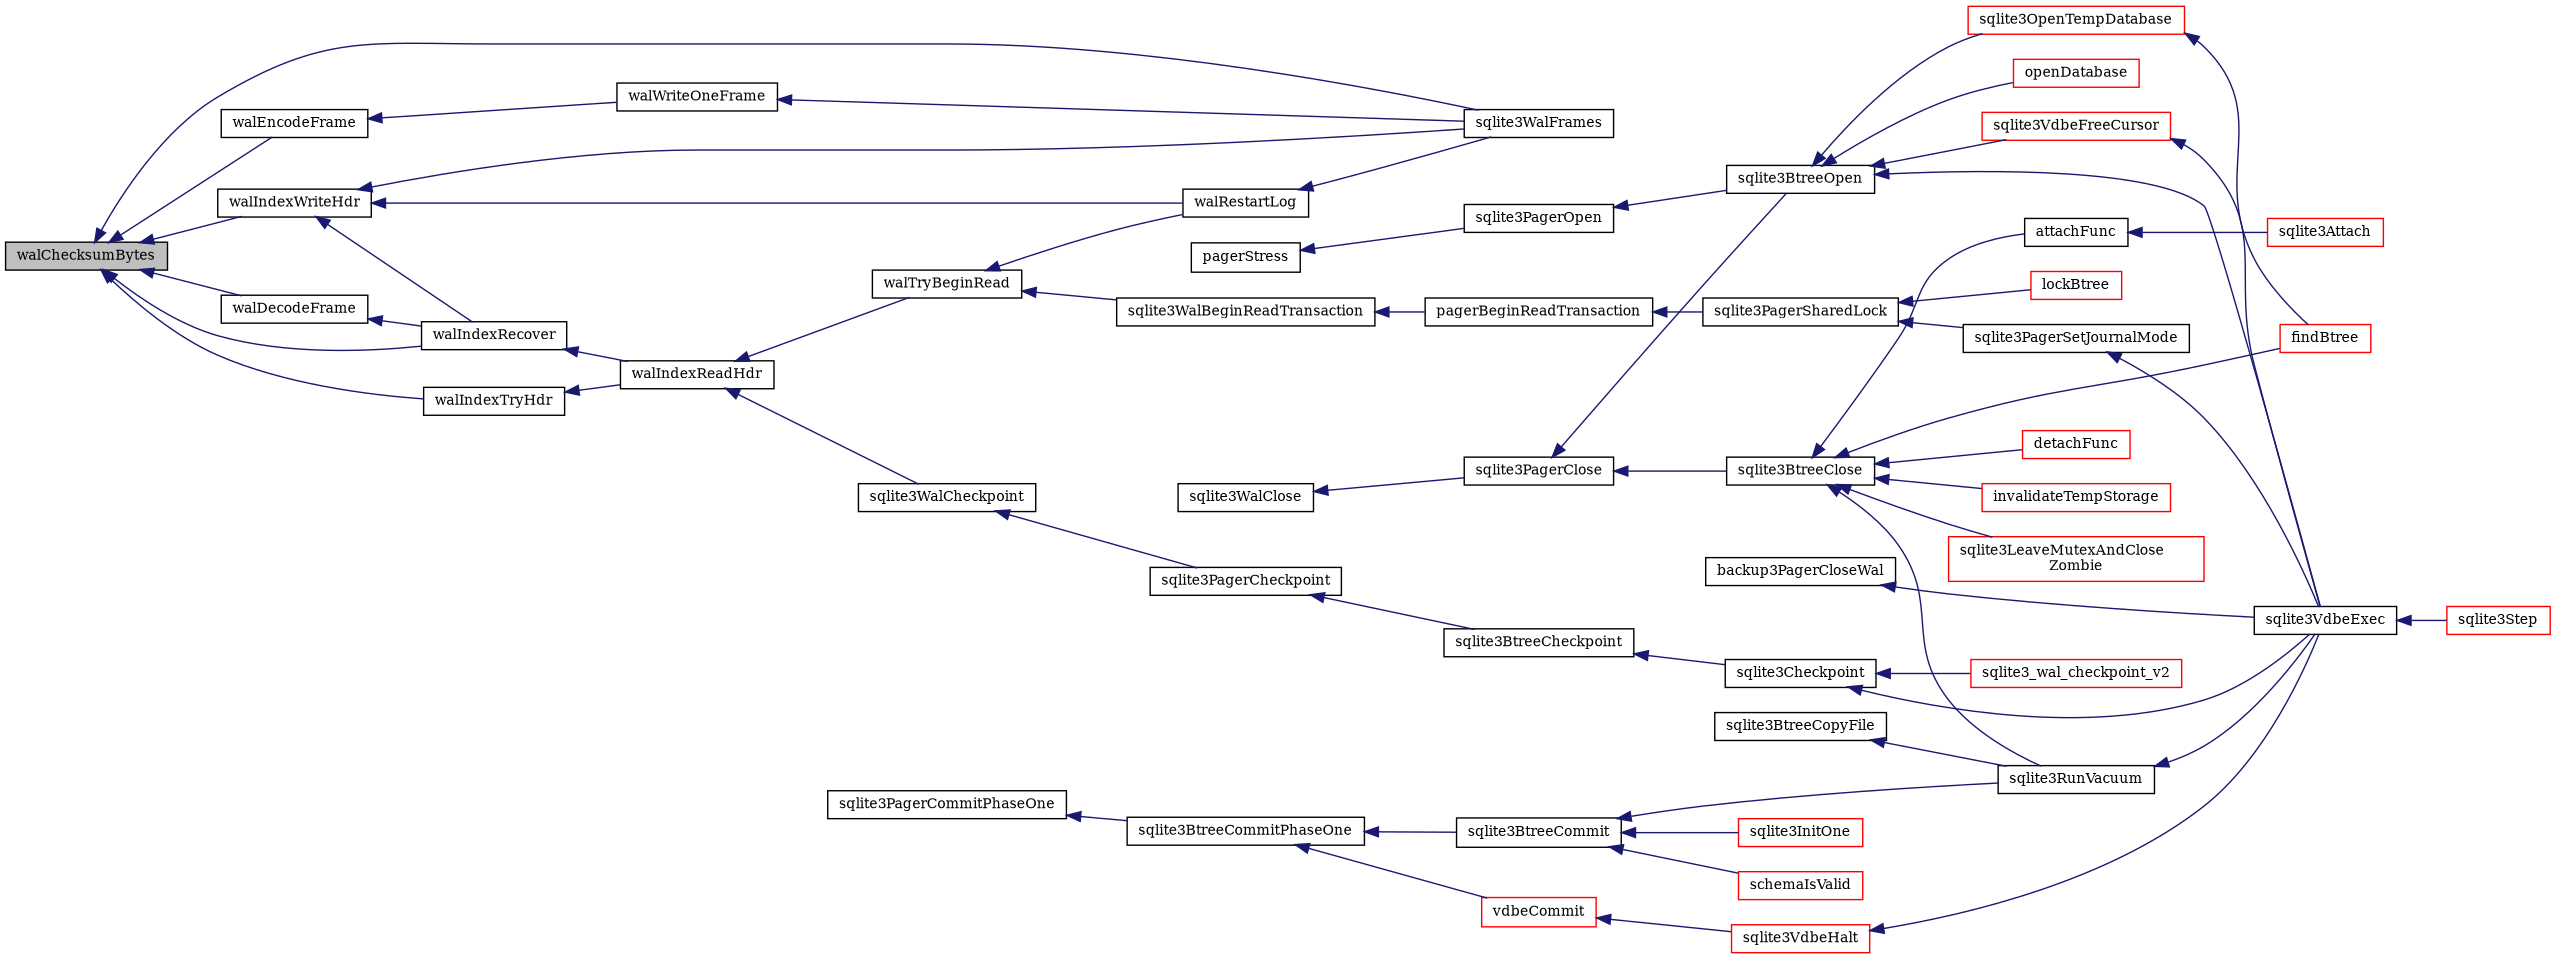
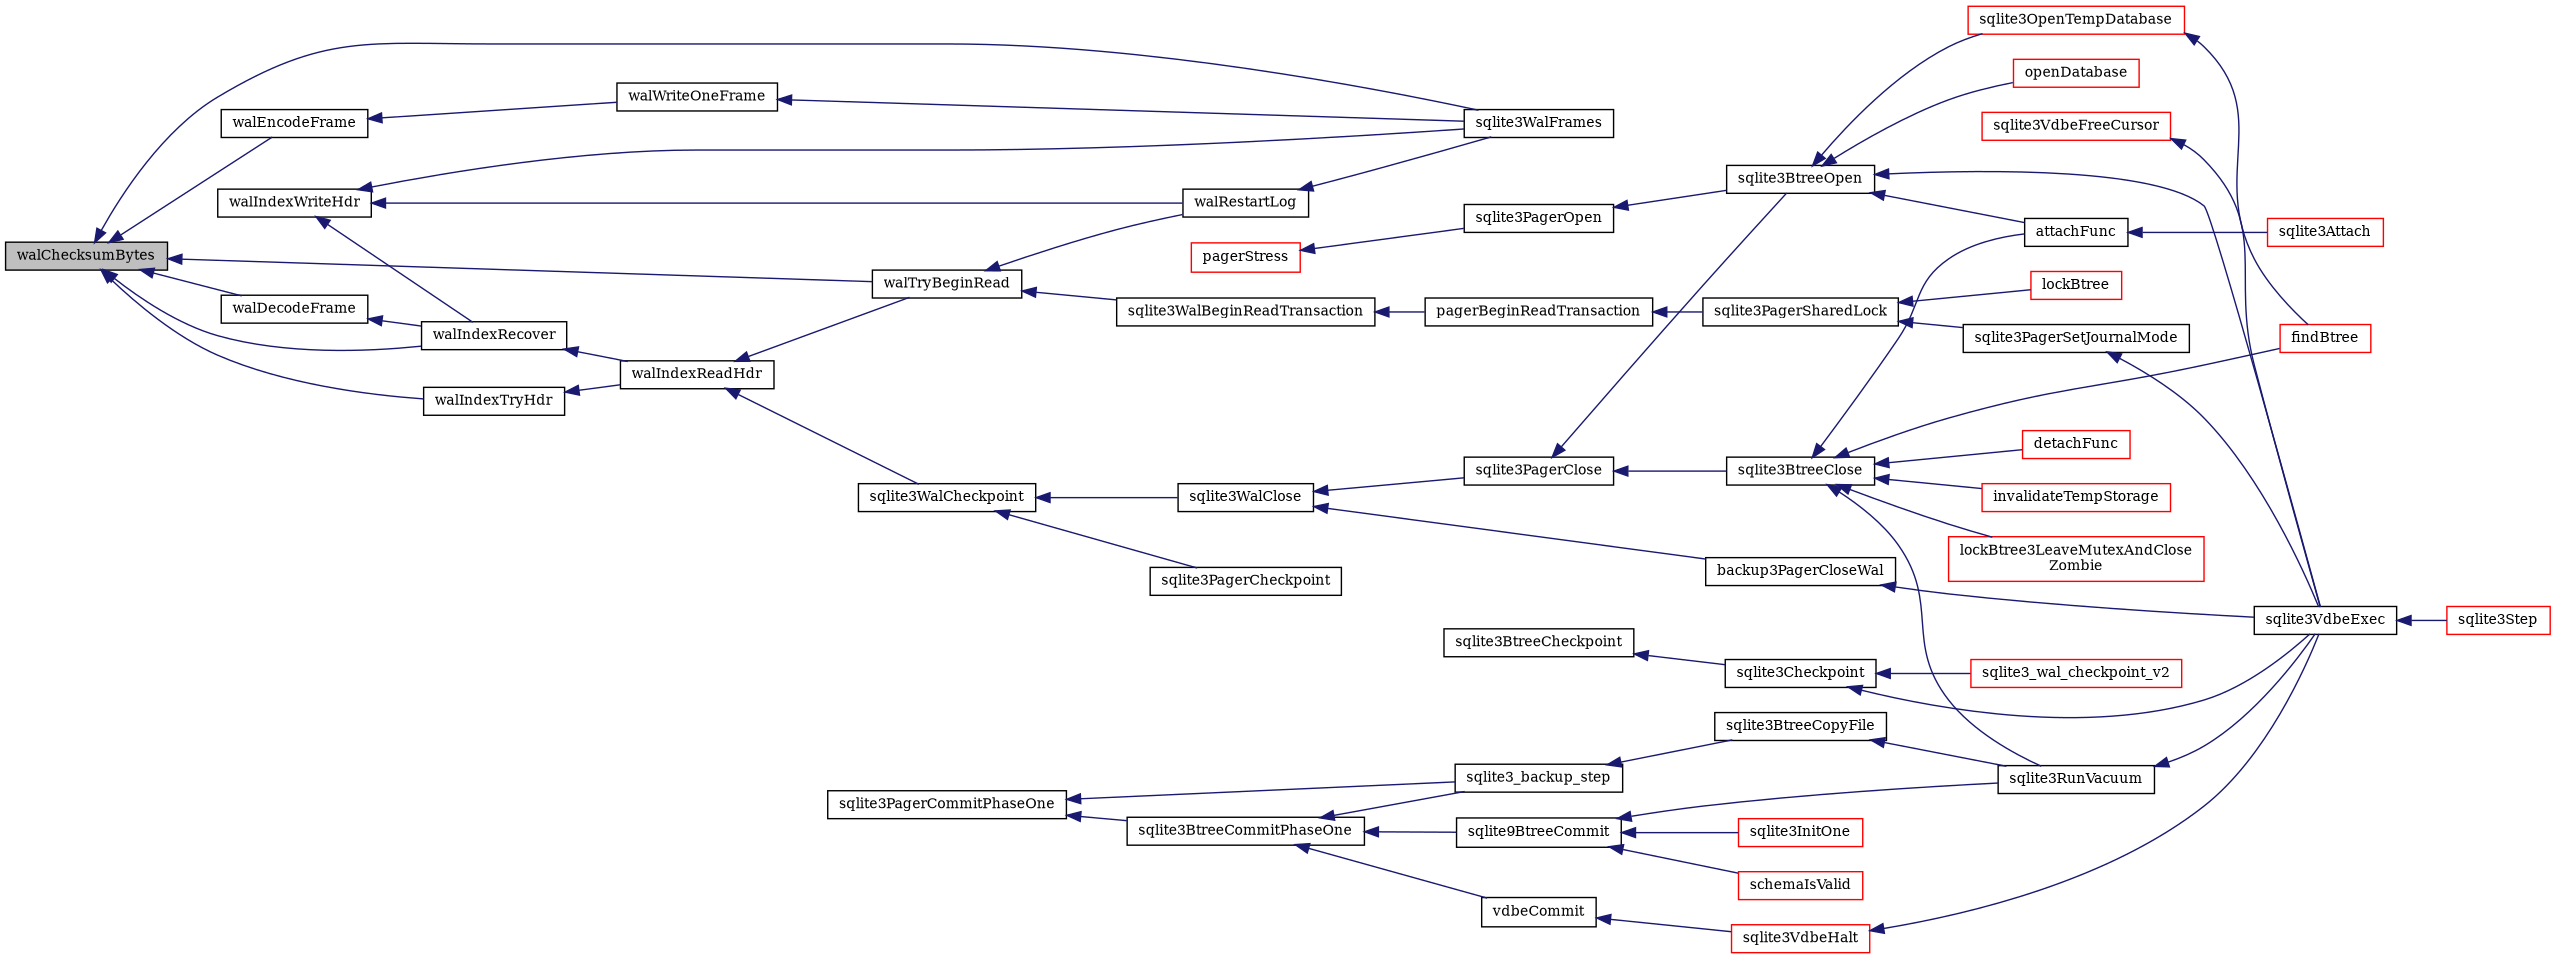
(1945, 151) -> (1954, 209)
(198, 228) -> (527, 270)
(1246, 258) -> (1246, 258)
none -> (1114, 498)
none -> (1517, 534)
(2076, 559) -> (2076, 559)
(1400, 614) -> none
none -> (1539, 778)
(1539, 833) -> (1539, 833)
(1539, 912) -> (1539, 912)
